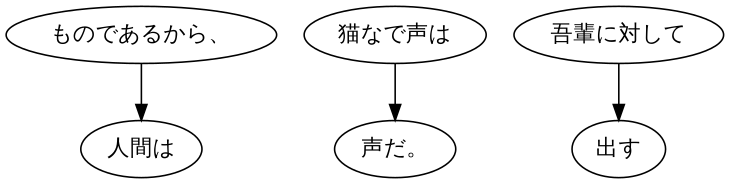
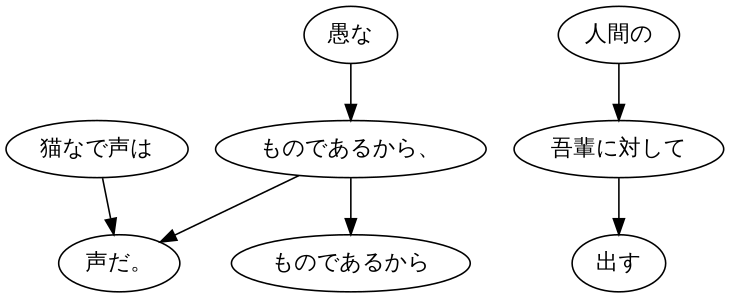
none -> (351, 35)
none -> (619, 35)
(141, 149) -> (351, 263)
none -> (237, 205)
